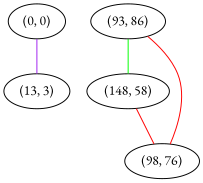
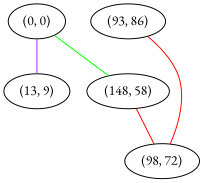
(128, 56) -> (82, 56)
(37, 91) -> (37, 91)
(162, 161) -> (162, 161)
